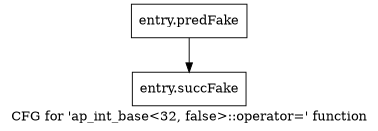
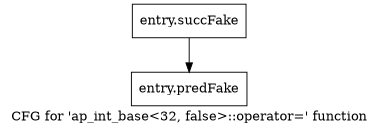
(189, 50) -> (189, 50)
